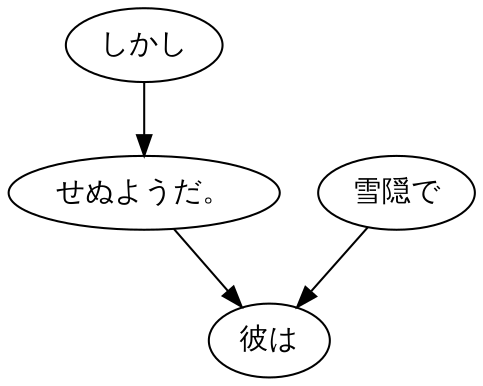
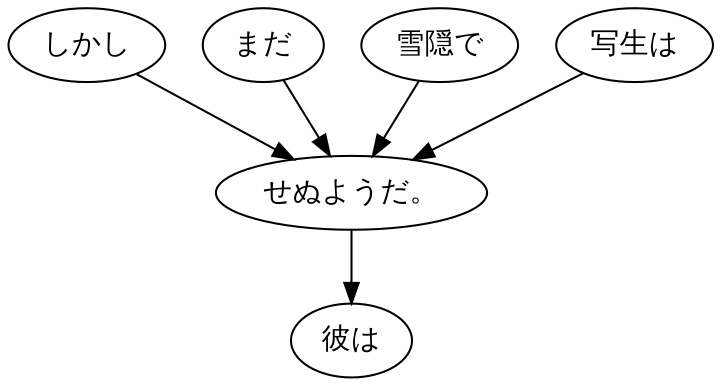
none -> (263, 45)
none -> (635, 45)
(339, 259) -> (401, 110)
